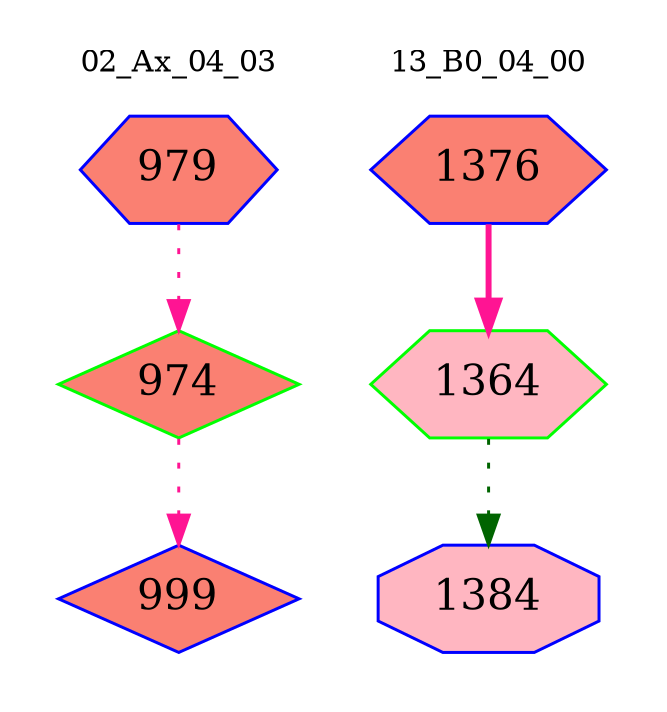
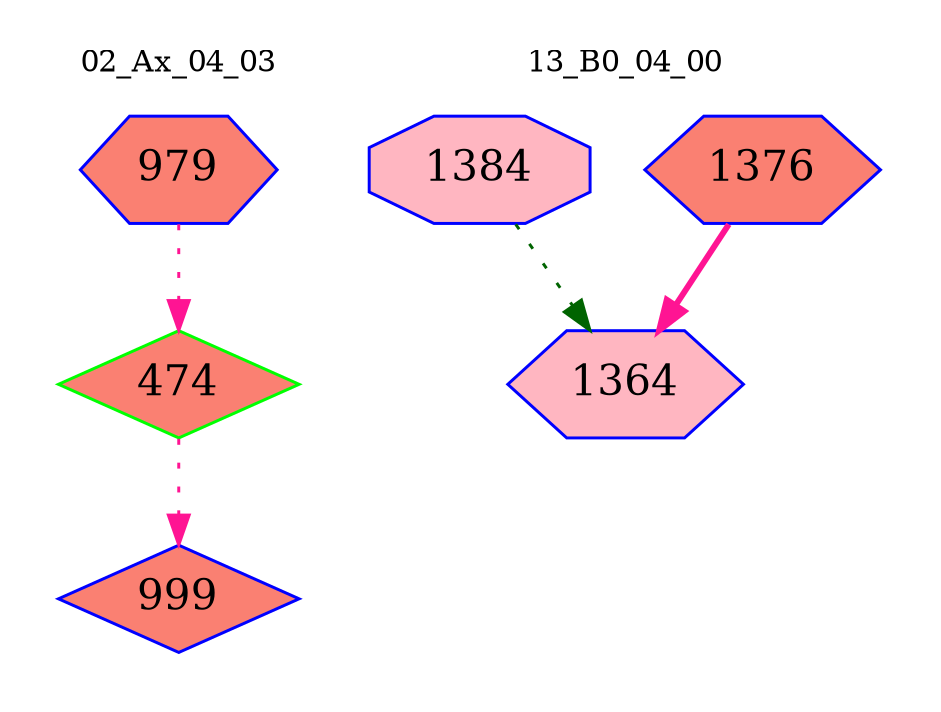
(179, 384) -> (179, 384)
(489, 384) -> (626, 384)
(489, 477) -> (544, 265)
